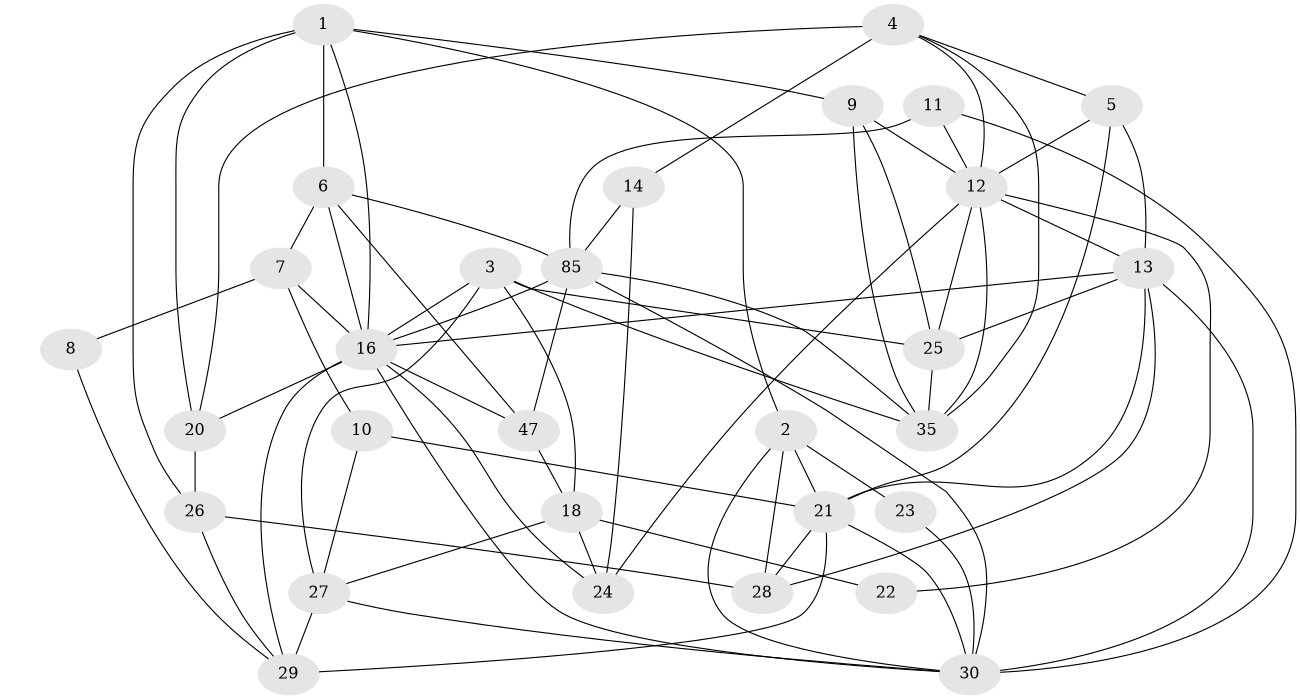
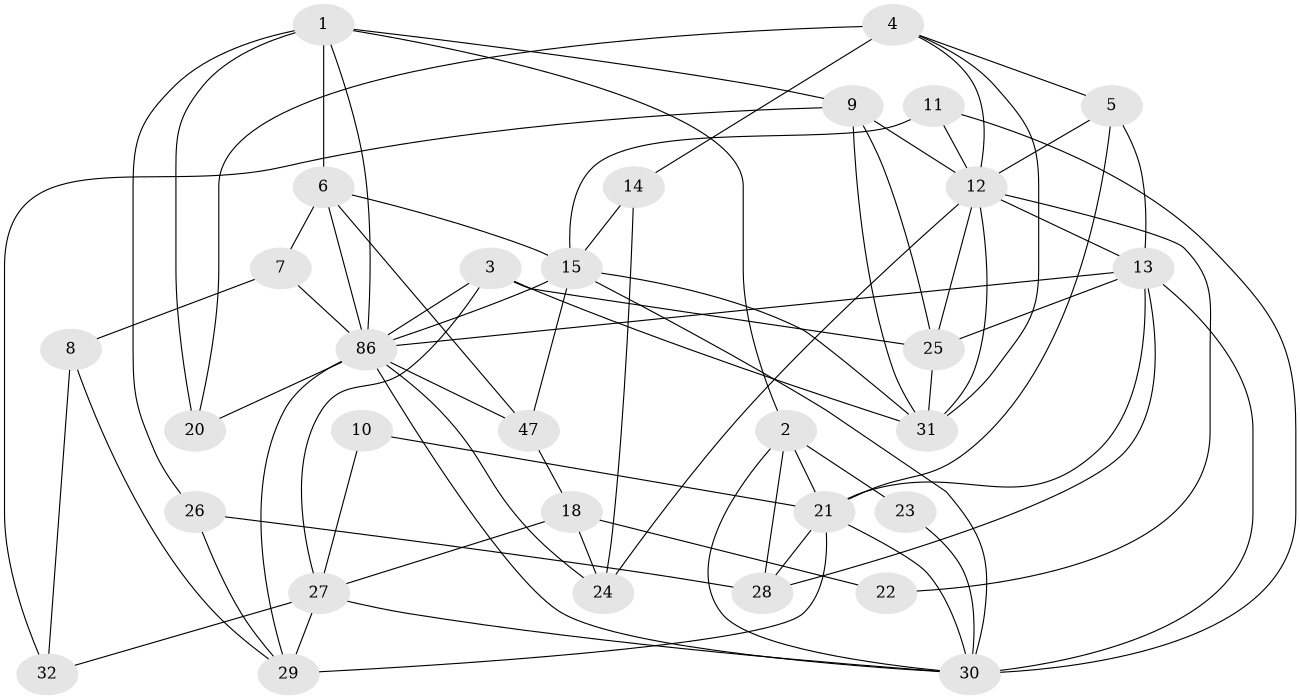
(572, 268) -> (572, 268)
(367, 350) -> (367, 350)
(317, 351) -> none
(560, 383) -> none
(927, 431) -> (927, 431)
(195, 472) -> none
none -> (47, 674)
